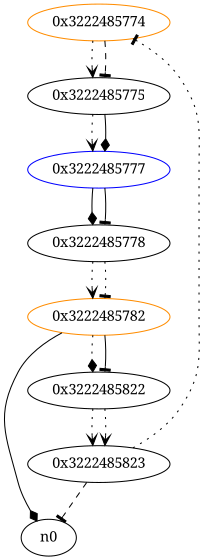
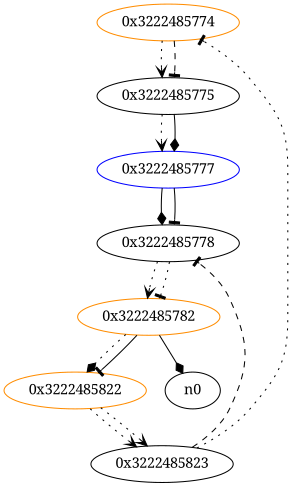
(99, 390) -> (75, 390)
(75, 499) -> (245, 357)
